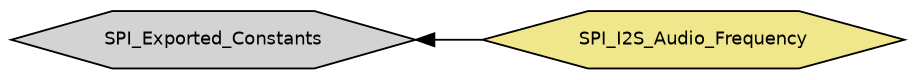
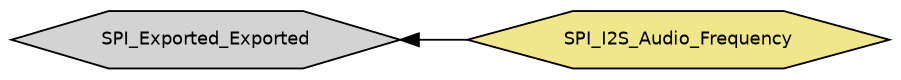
(213, 40) -> (206, 40)
